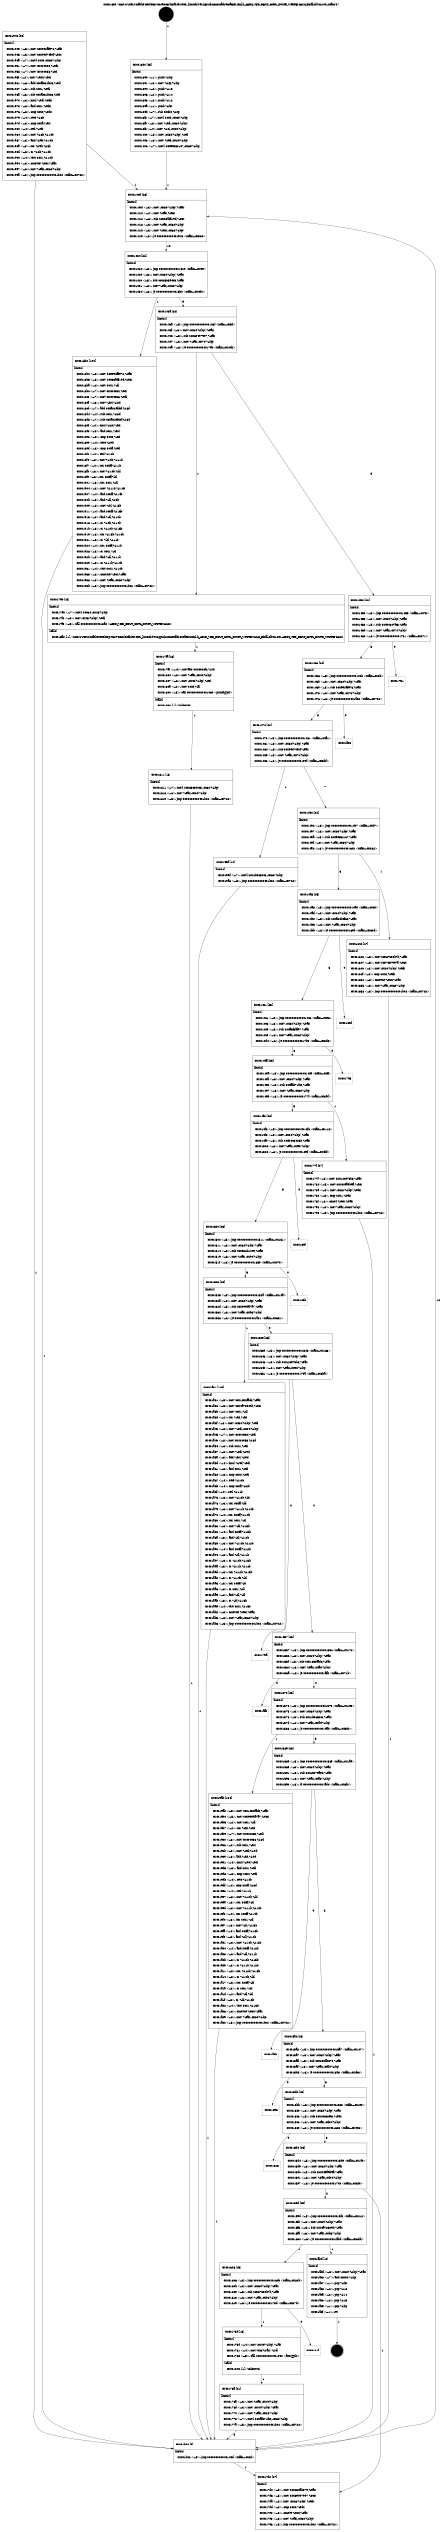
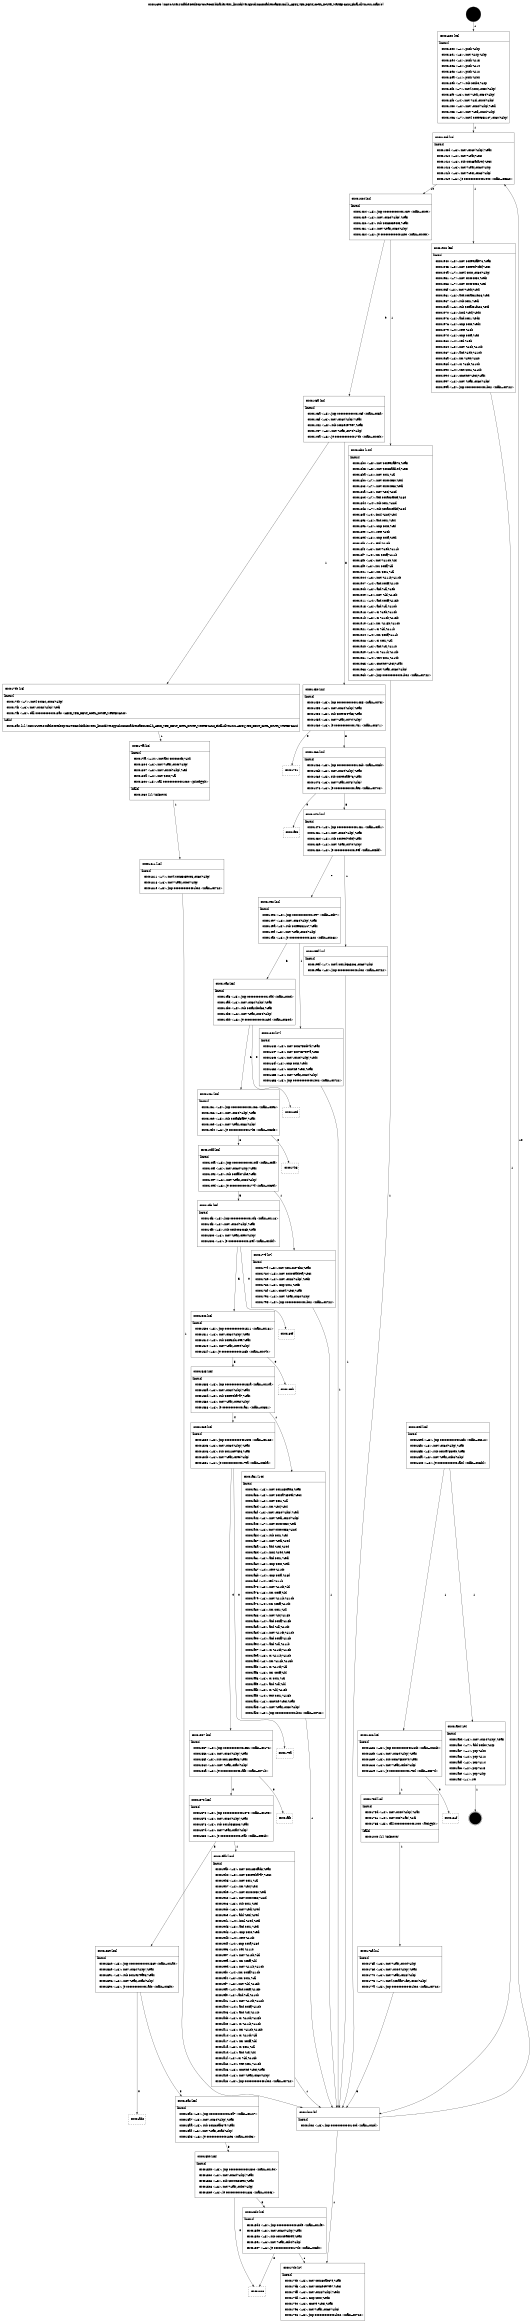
(111, 166) -> (473, 213)
(271, 2110) -> none
(325, 2193) -> (267, 2269)
